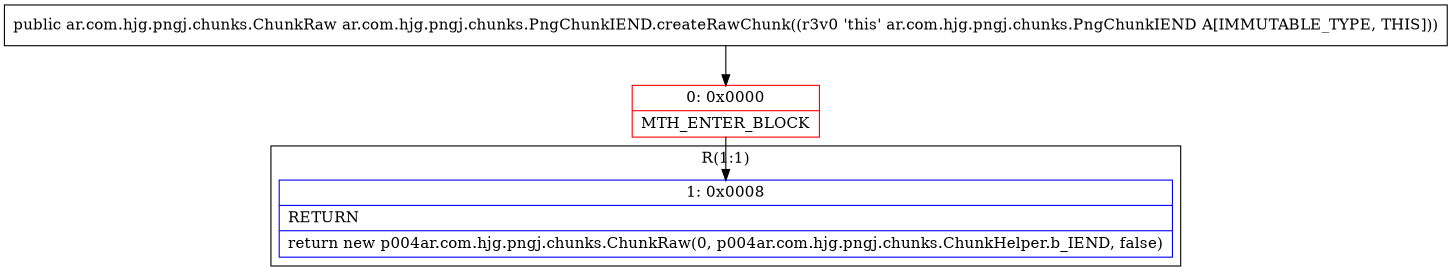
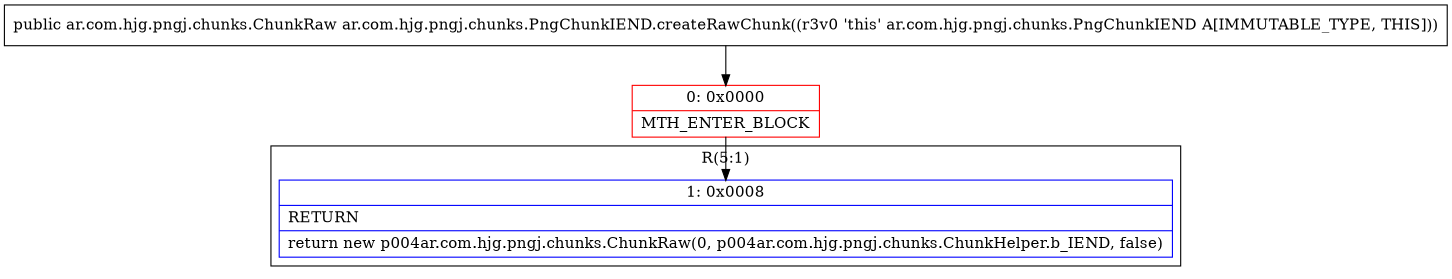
(726, 159) -> (726, 159)
